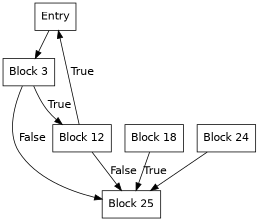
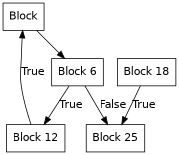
(55, 17) -> (24, 17)
(29, 72) -> (77, 72)
(226, 138) -> none
(104, 168) -> none
